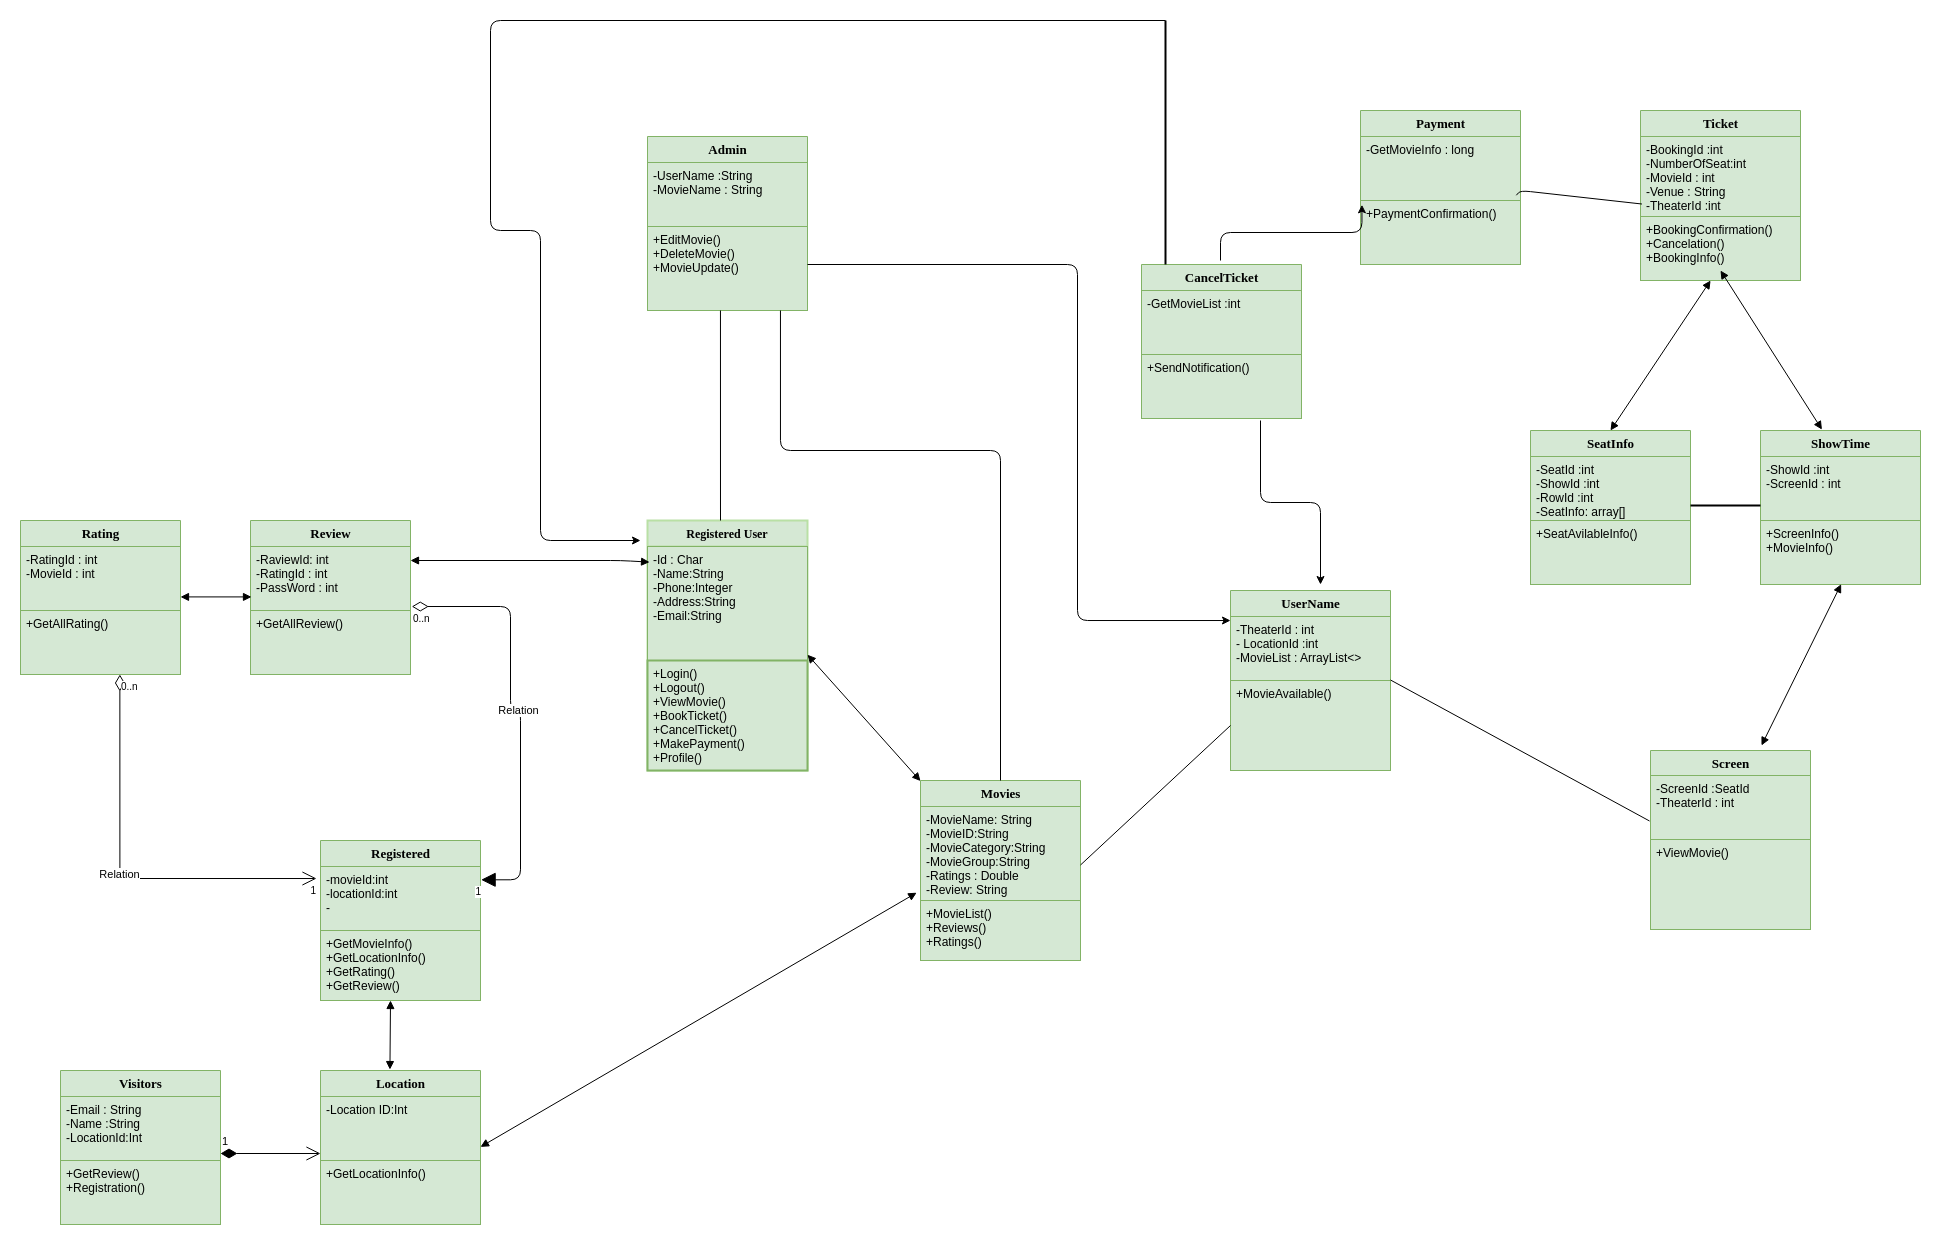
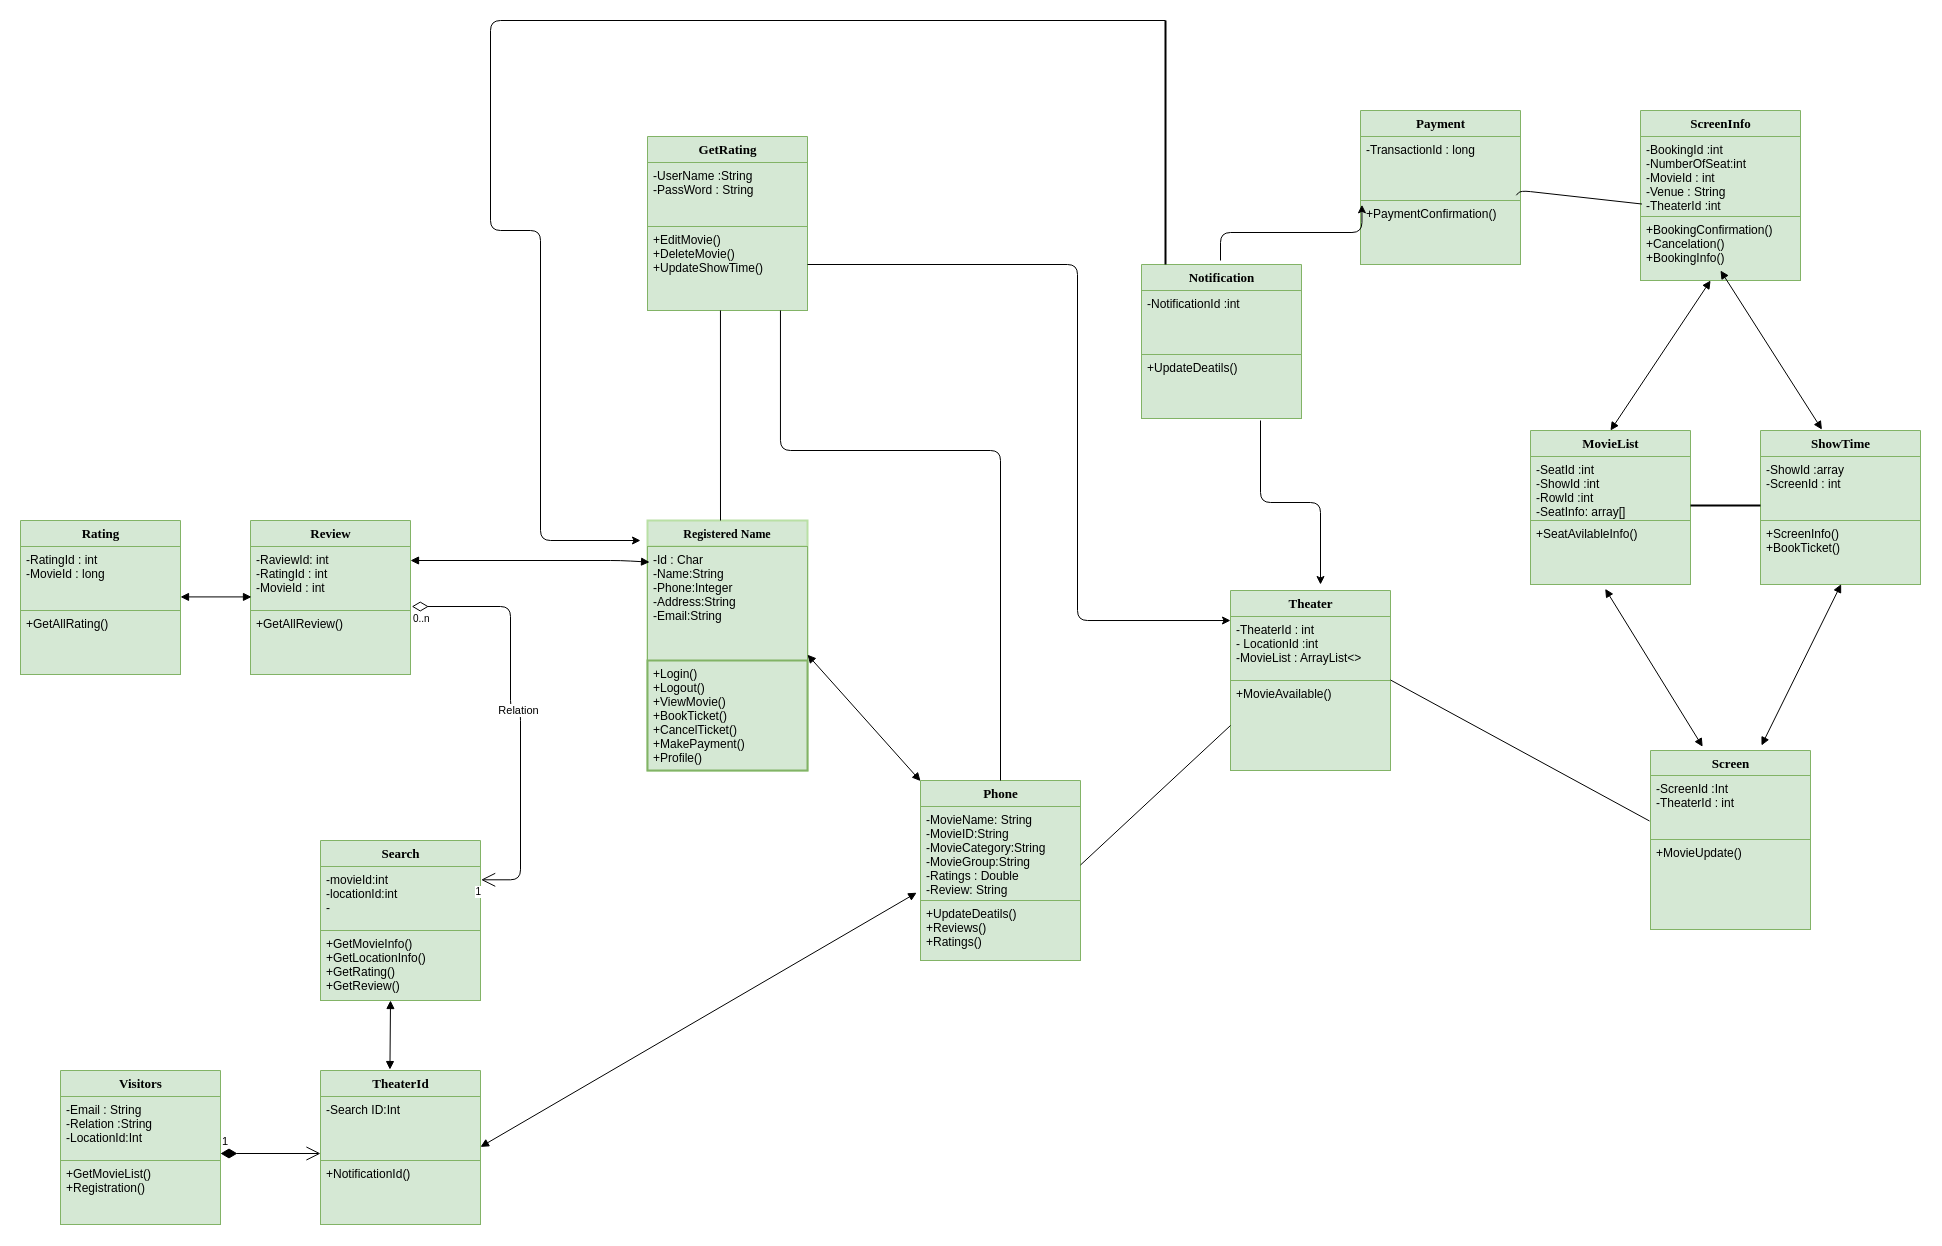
(1721, 124) -> (1721, 124)
(728, 150) -> (728, 150)
(1425, 150) -> (1429, 150)
(705, 176) -> (705, 176)
(690, 240) -> (690, 240)
(1222, 278) -> (1222, 278)
(1200, 304) -> (1205, 304)
(1206, 368) -> (1198, 368)
(1611, 444) -> (1611, 444)
(1802, 470) -> (1810, 470)
(727, 534) -> (727, 534)
(1810, 534) -> (1810, 534)
(69, 560) -> (69, 560)
(297, 560) -> (297, 560)
(1311, 604) -> (1311, 604)
none -> (1654, 668)
(1710, 789) -> (1700, 789)
(1001, 794) -> (1001, 794)
(1693, 853) -> (1701, 853)
(401, 854) -> (401, 854)
(126, 878) -> none
(496, 880) -> (490, 880)
(963, 914) -> (977, 914)
(401, 1084) -> (401, 1084)
(107, 1110) -> (107, 1110)
(375, 1110) -> (370, 1110)
(105, 1174) -> (113, 1174)
(385, 1174) -> (378, 1174)
